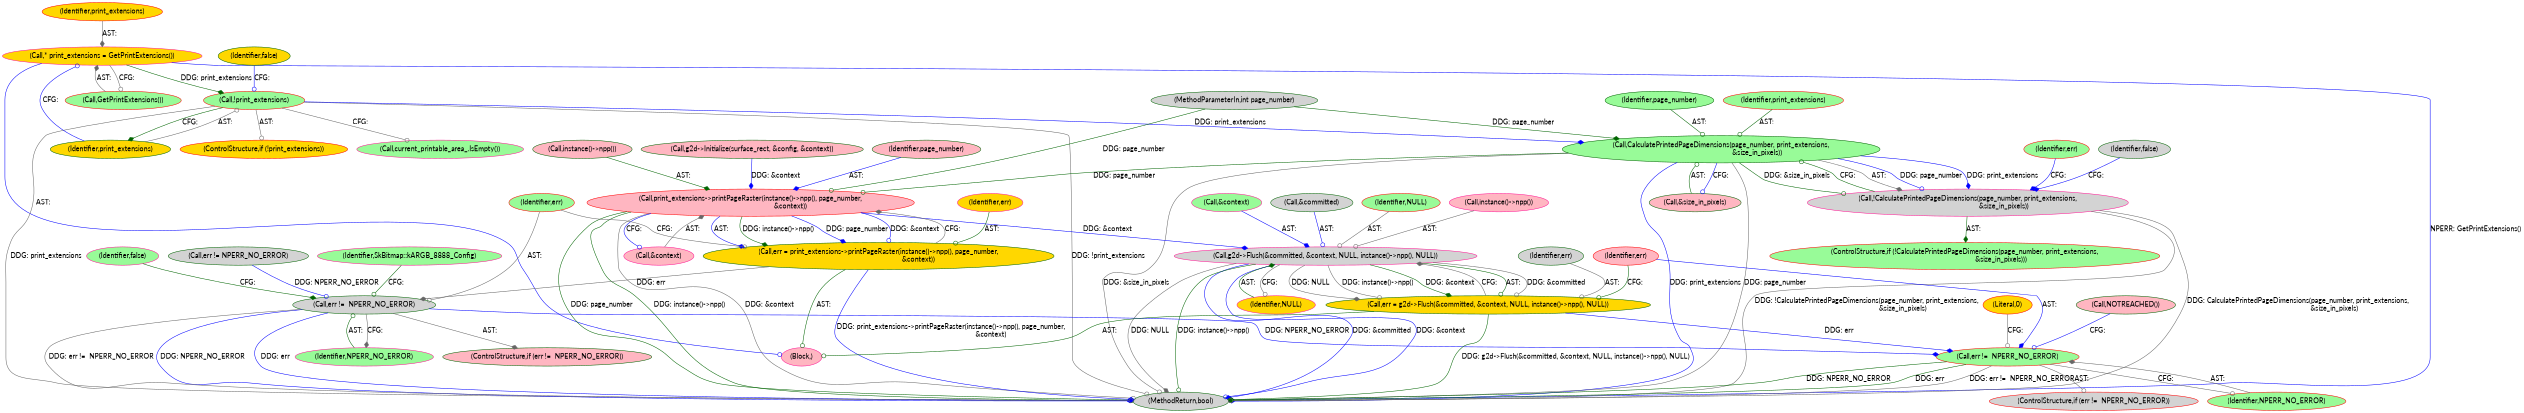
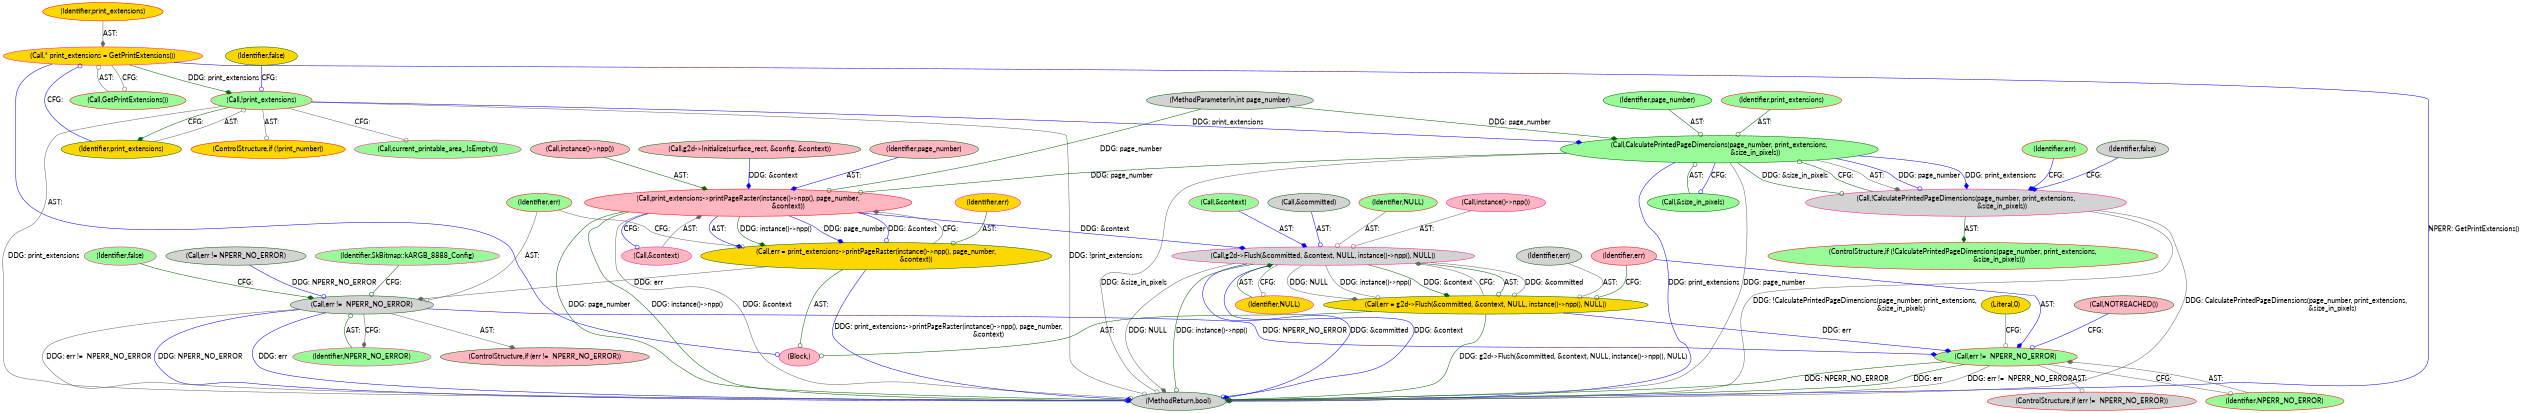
(97, 83) -> (100, 82)
(264, 149) -> (268, 149)
(1695, 203) -> (1693, 203)
(2008, 305) -> (2006, 305)
